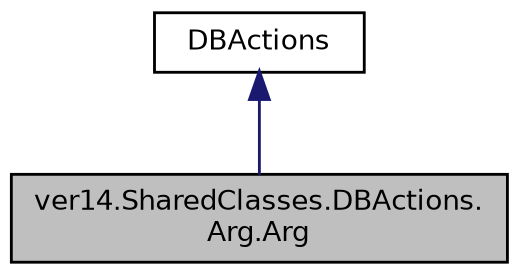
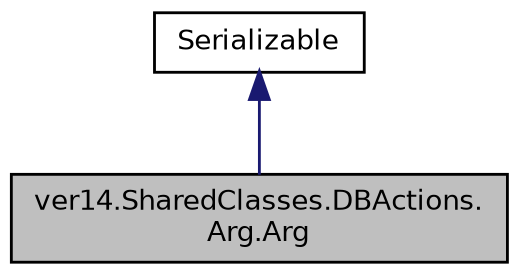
(259, 43) -> (259, 43)
